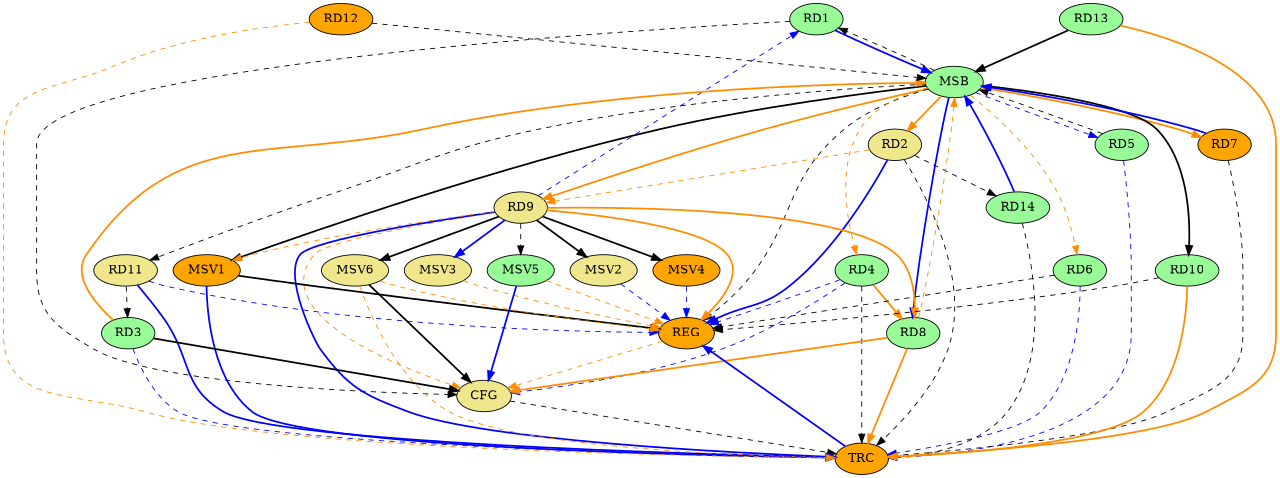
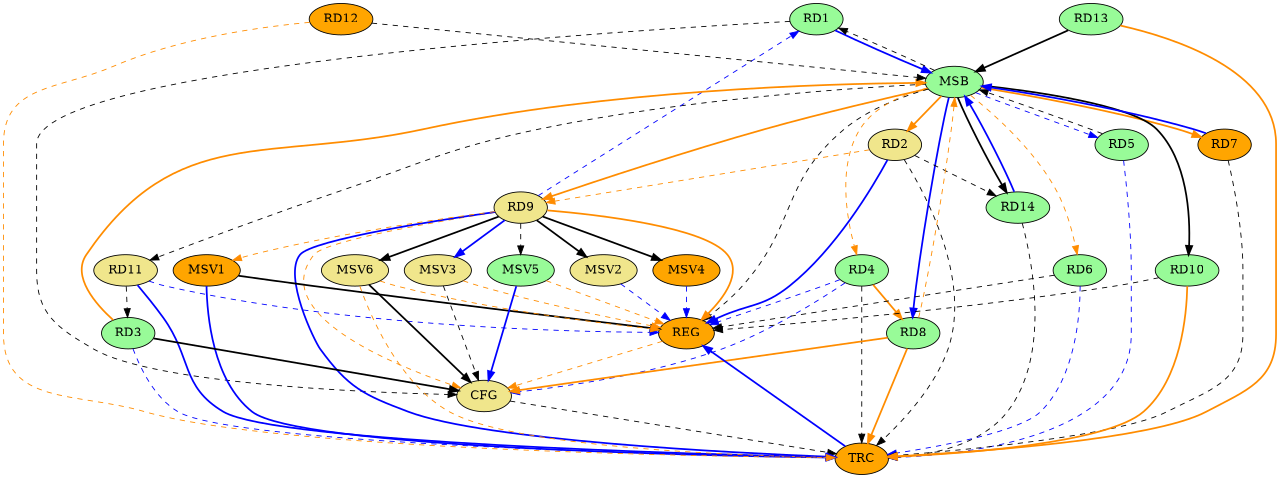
(578, 150) -> (979, 142)
(755, 216) -> none
none -> (460, 331)
